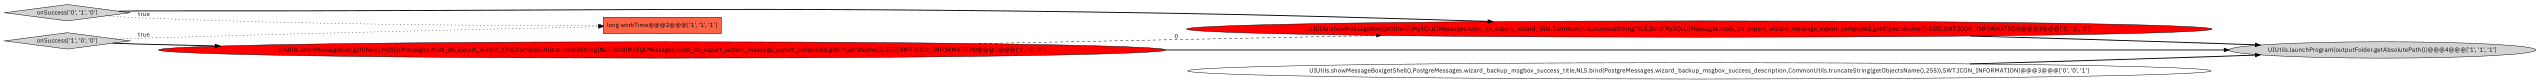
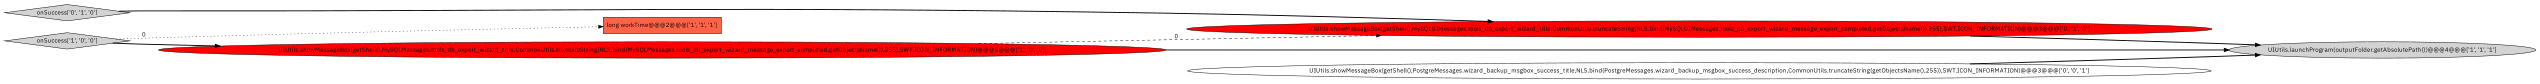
(352, 24) -> none
(144, 35) -> (144, 35)
